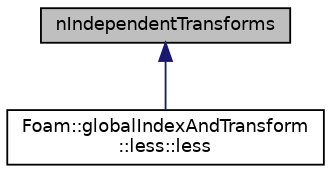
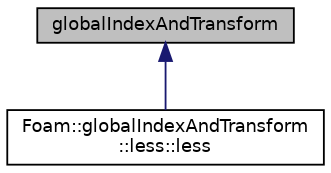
(166, 25) -> (166, 25)
